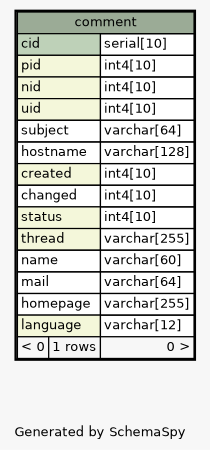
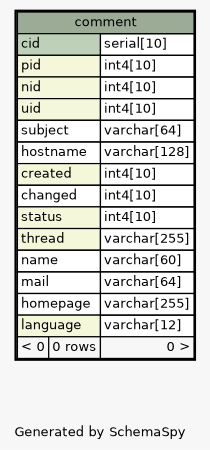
(75, 347) -> (75, 347)
